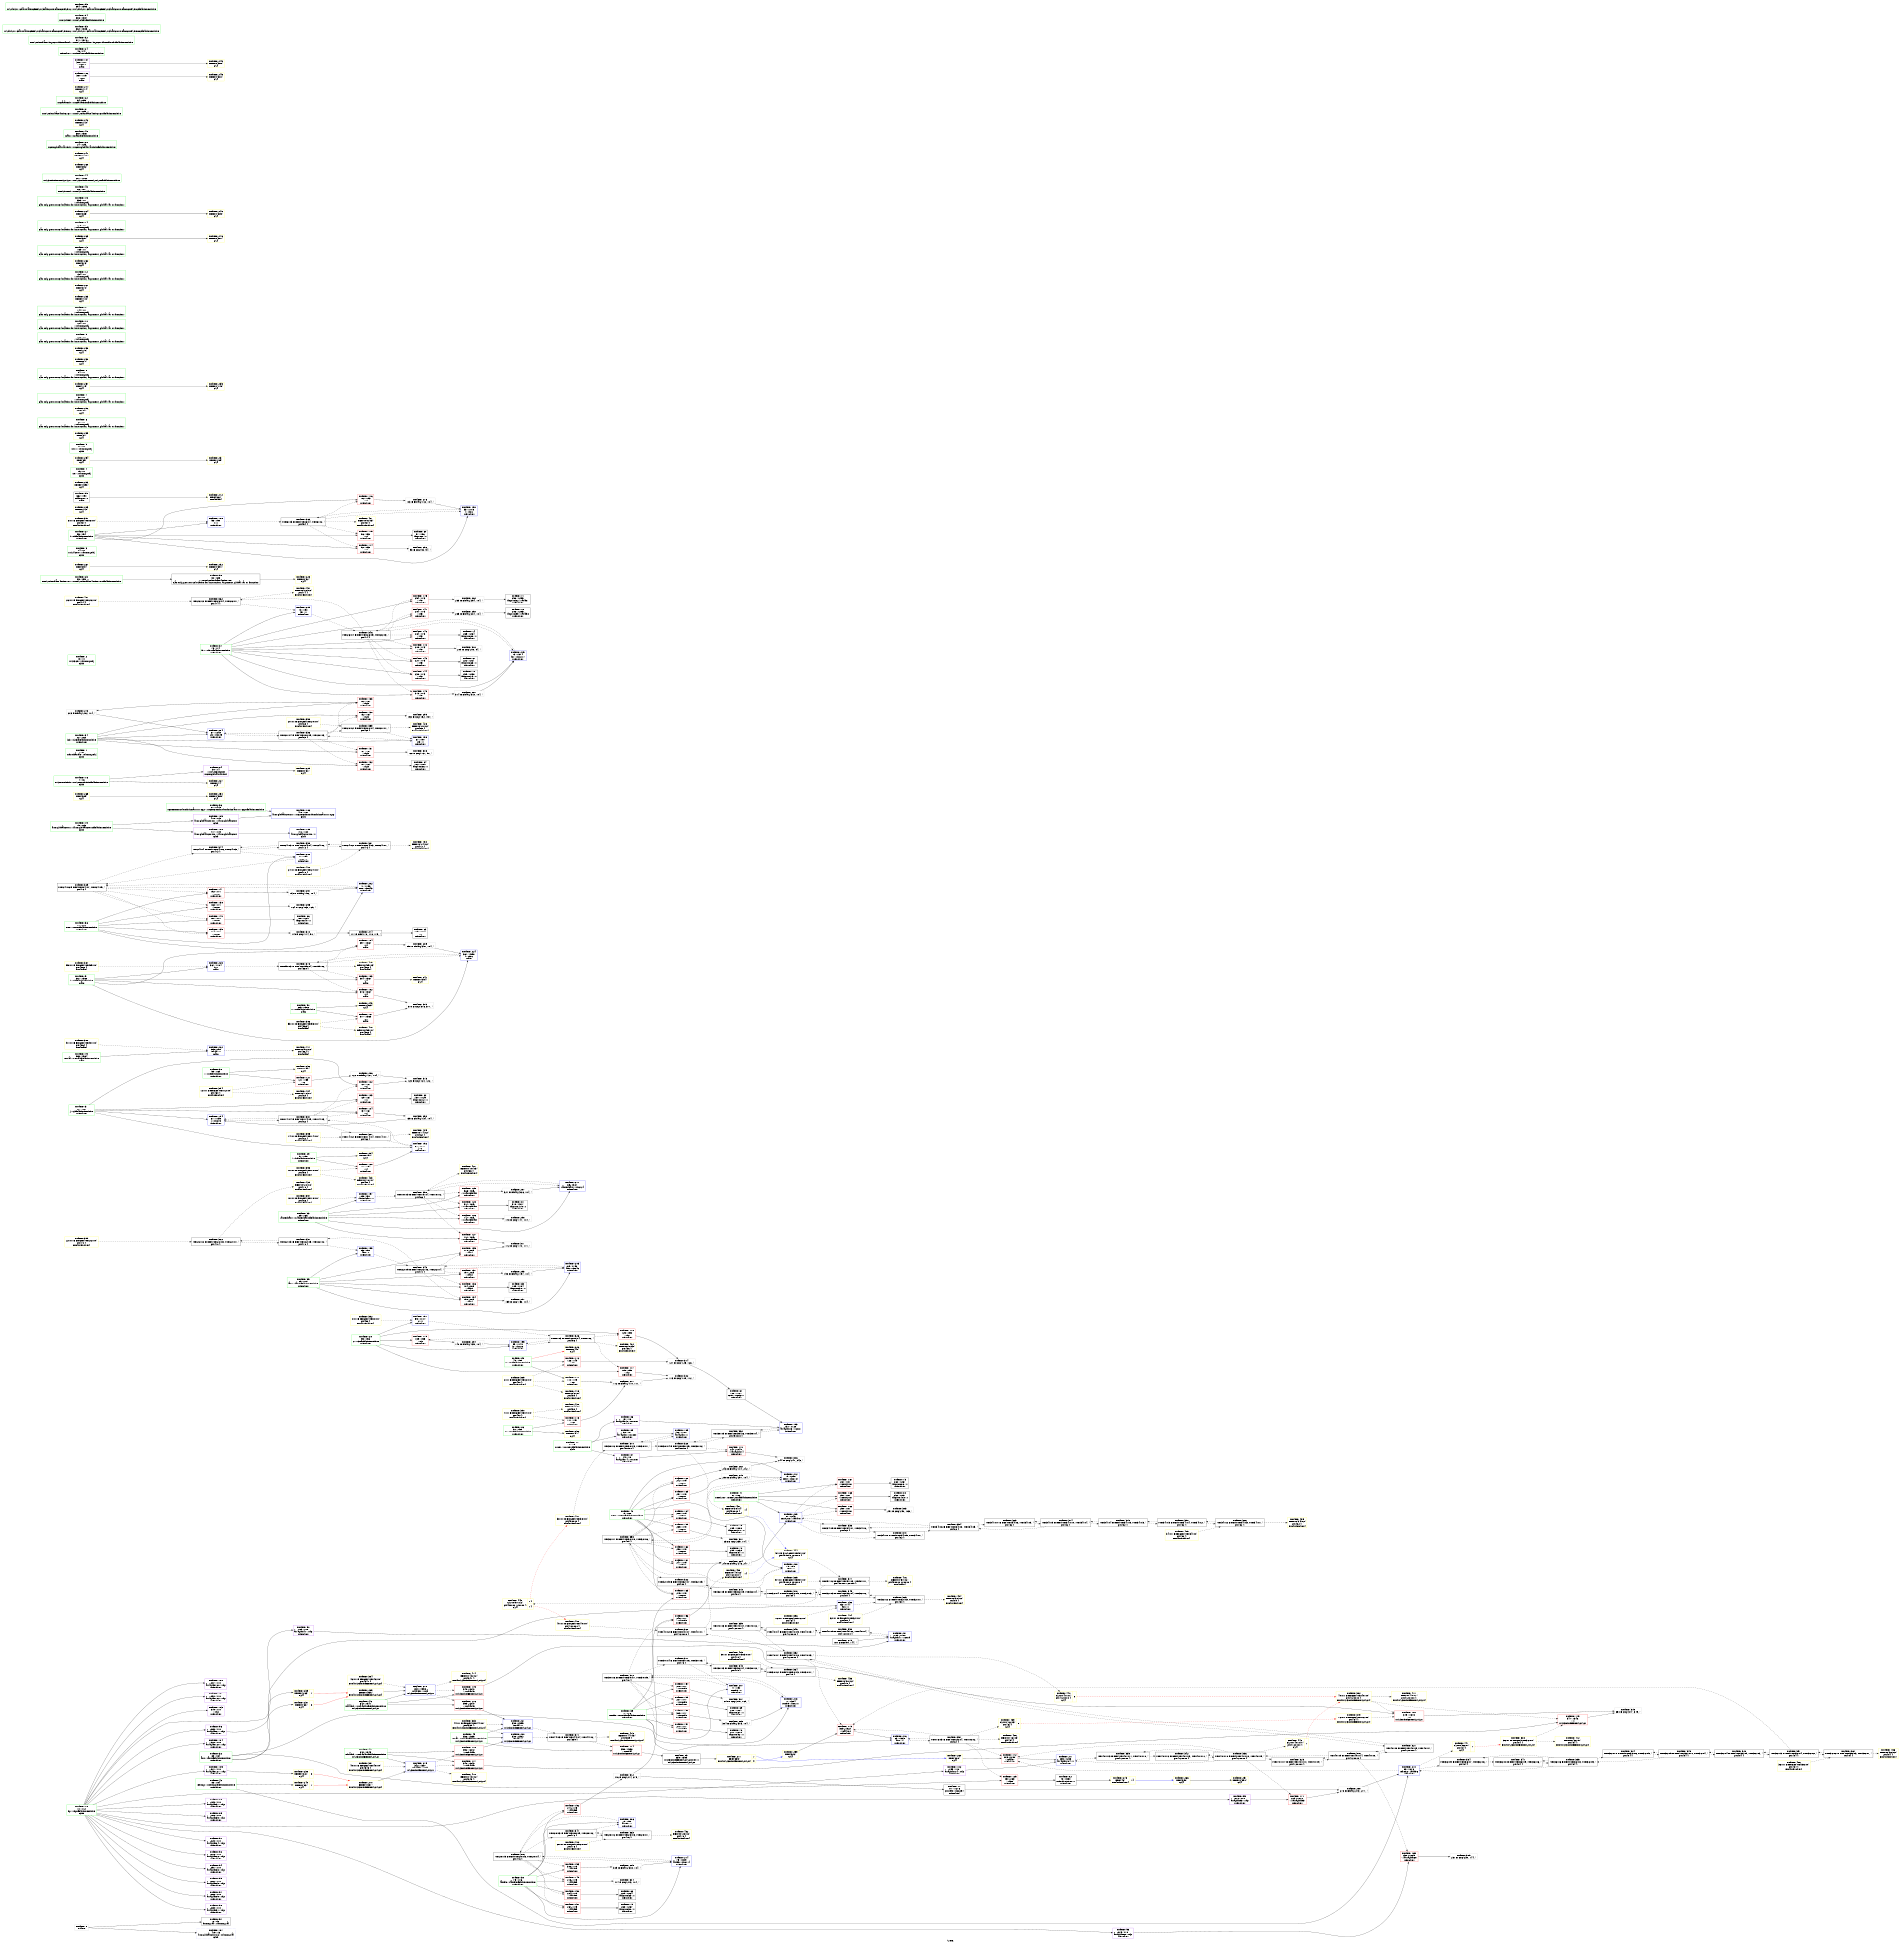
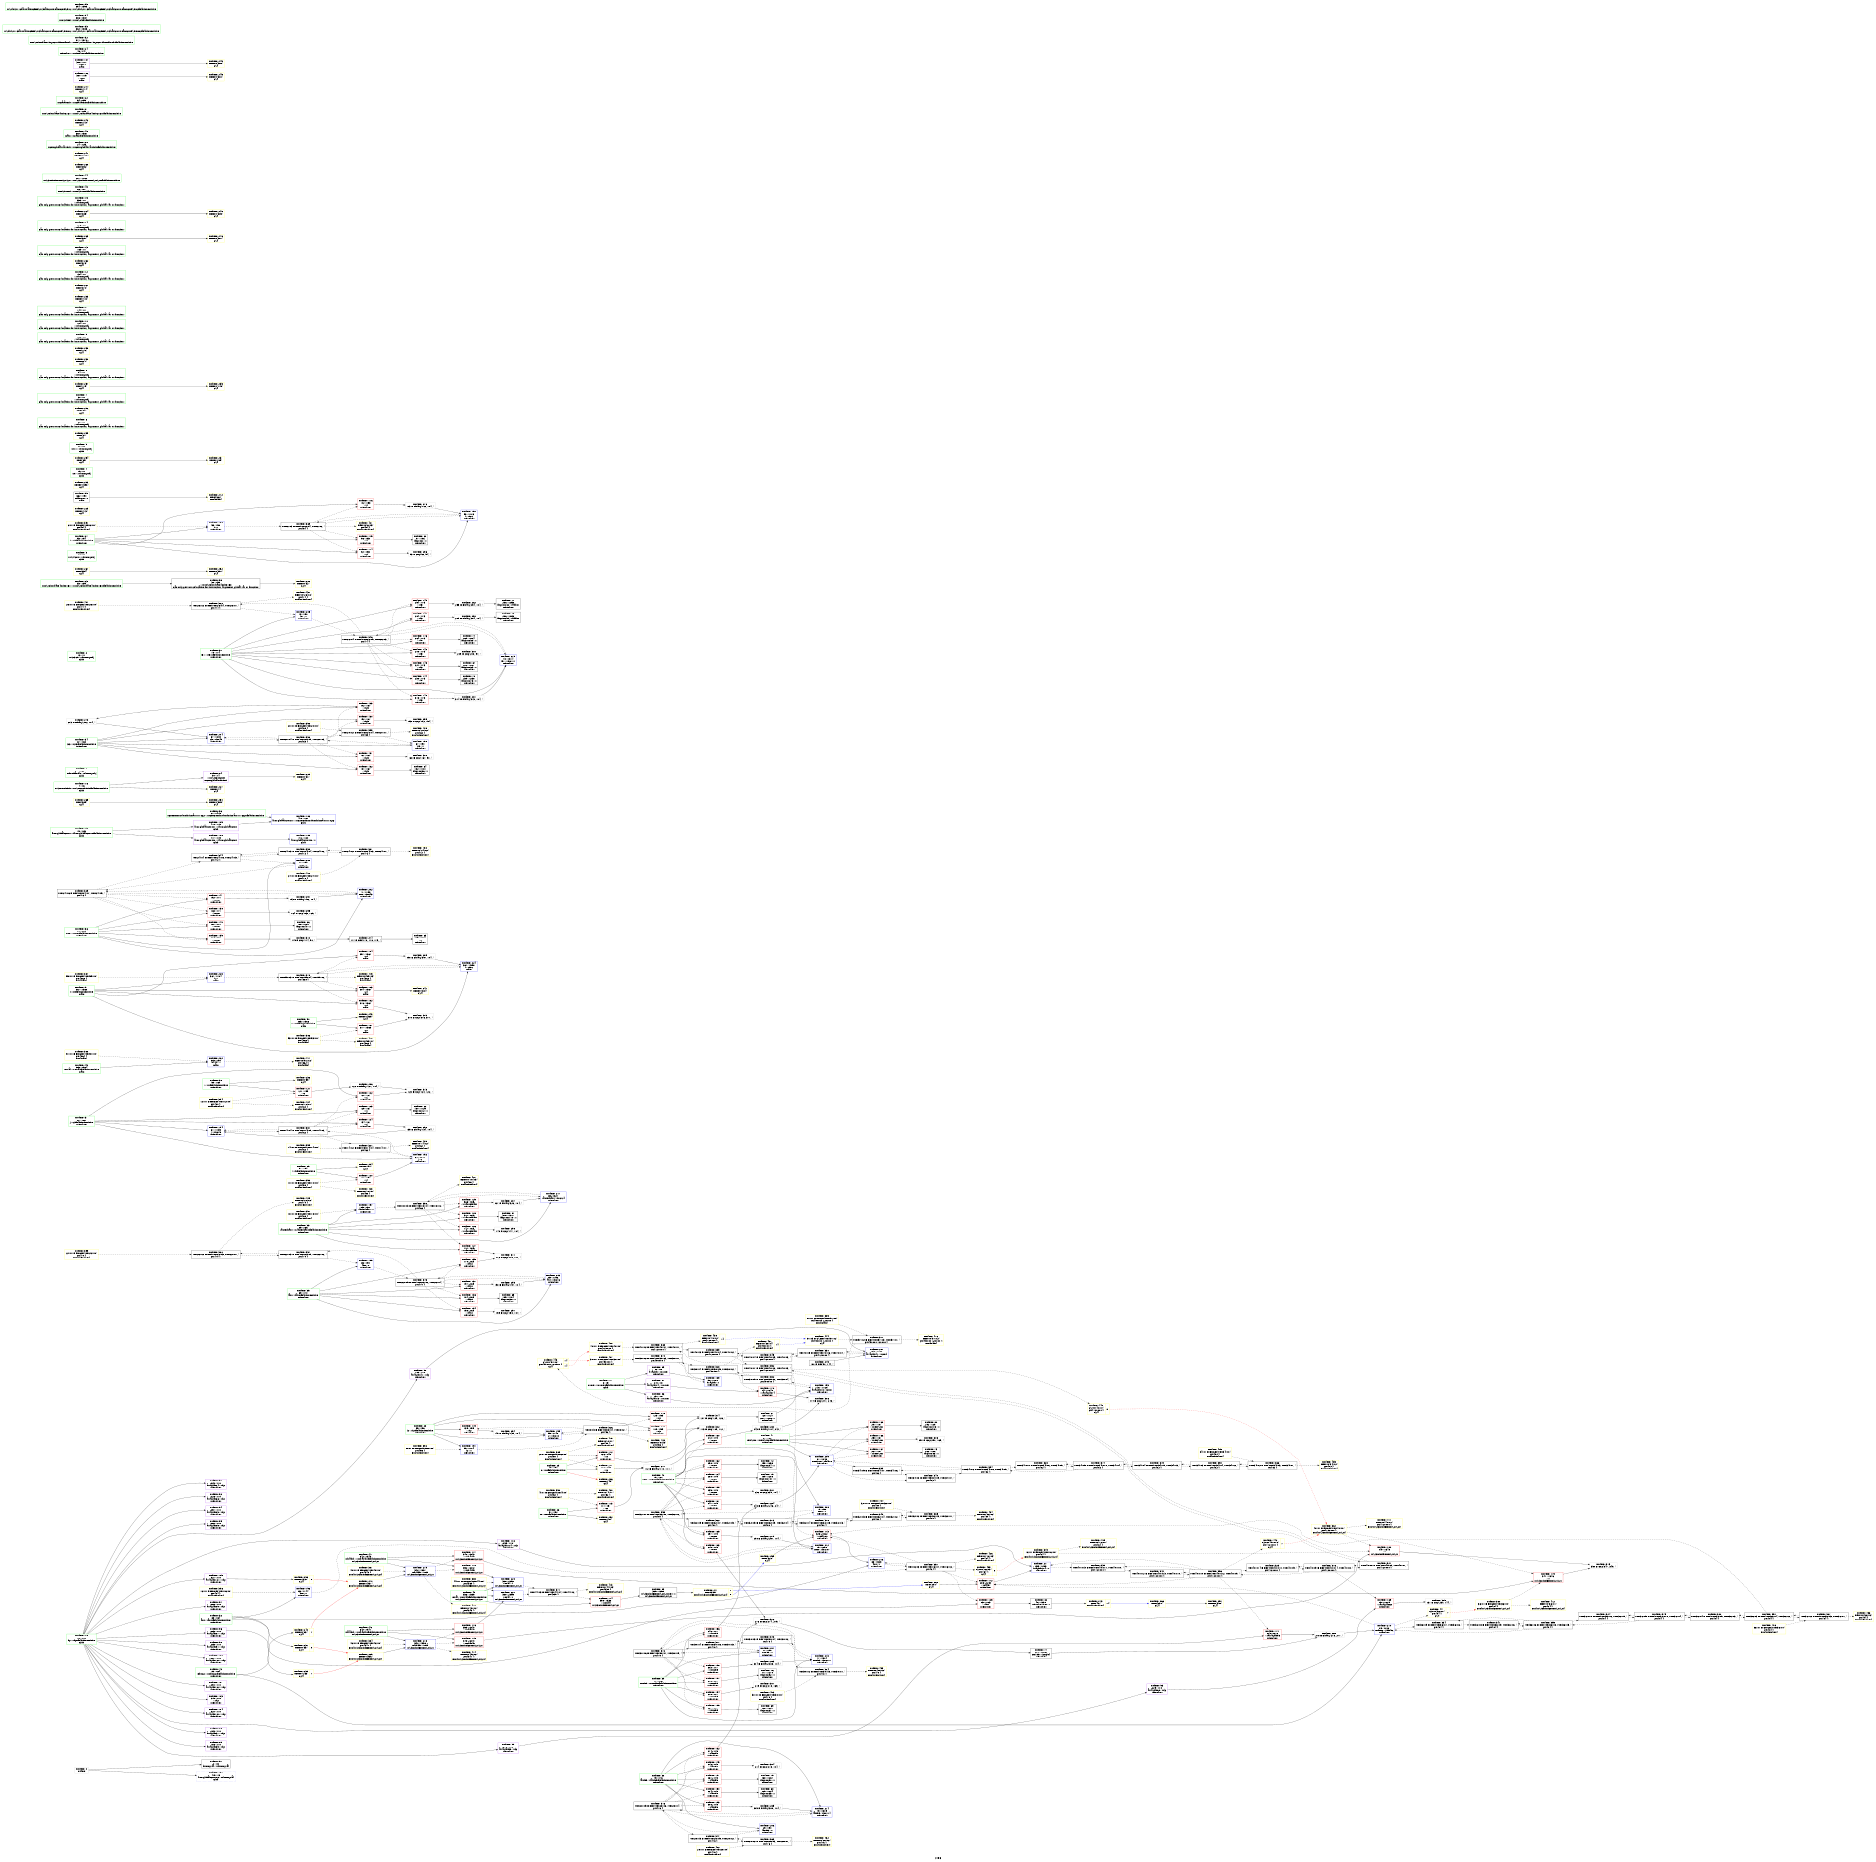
none -> (1098, 1544)
(864, 1604) -> (590, 1573)
(654, 1687) -> (741, 1585)
